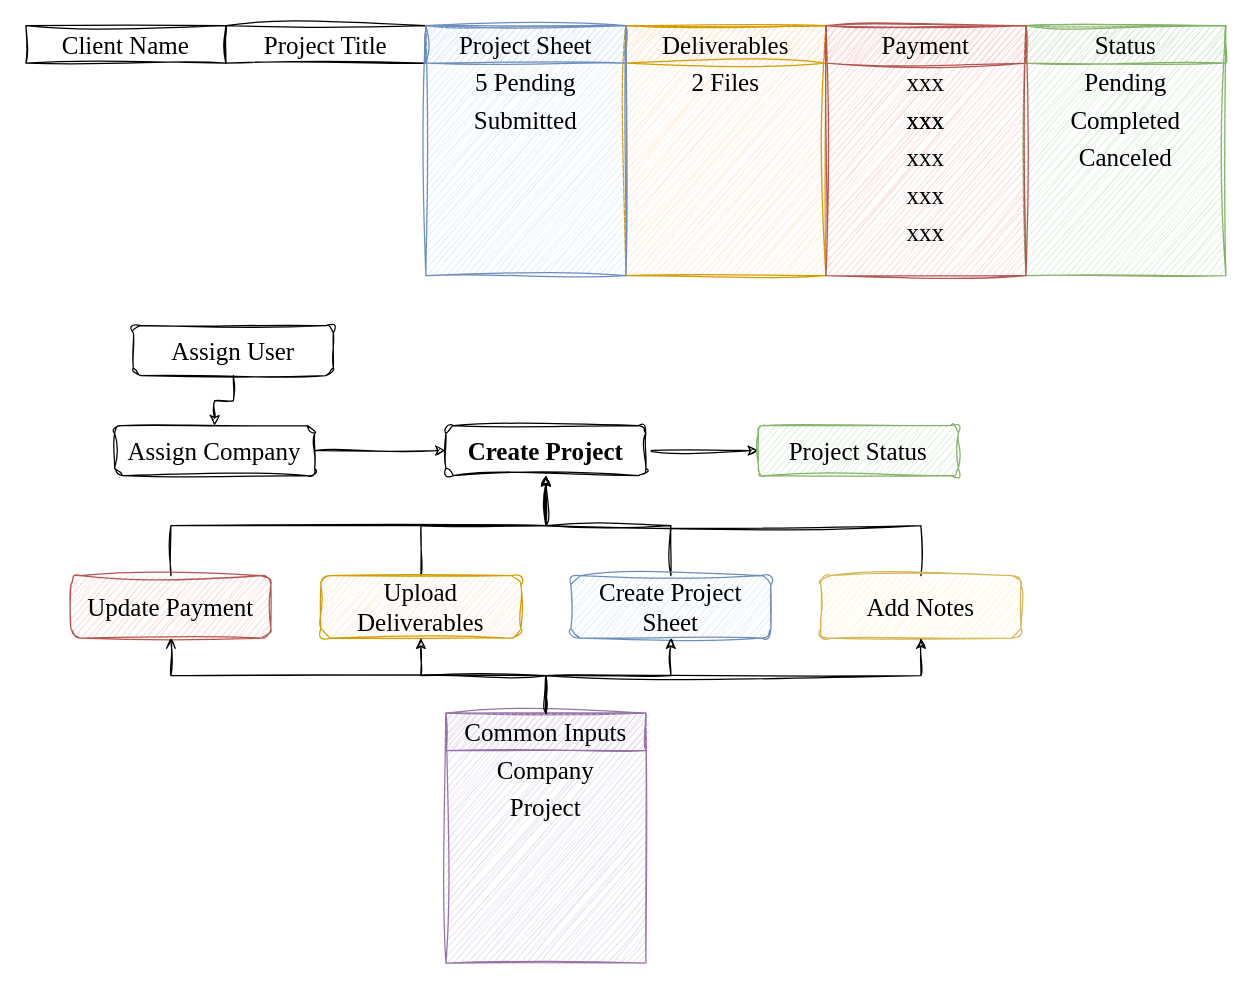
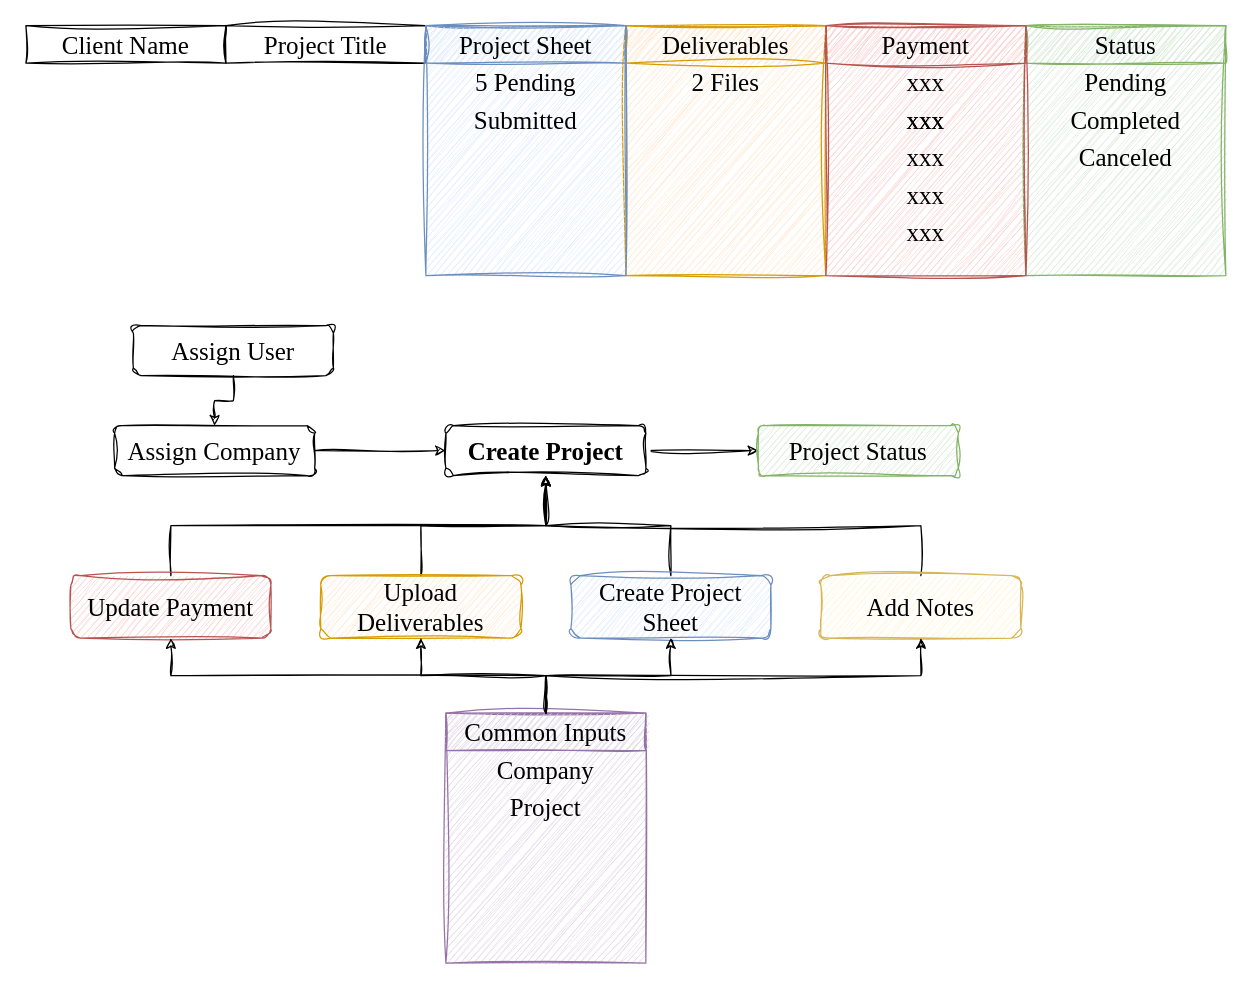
(171, 645) -> (171, 648)
